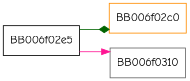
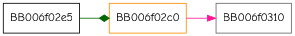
(91, 52) -> (197, 18)
